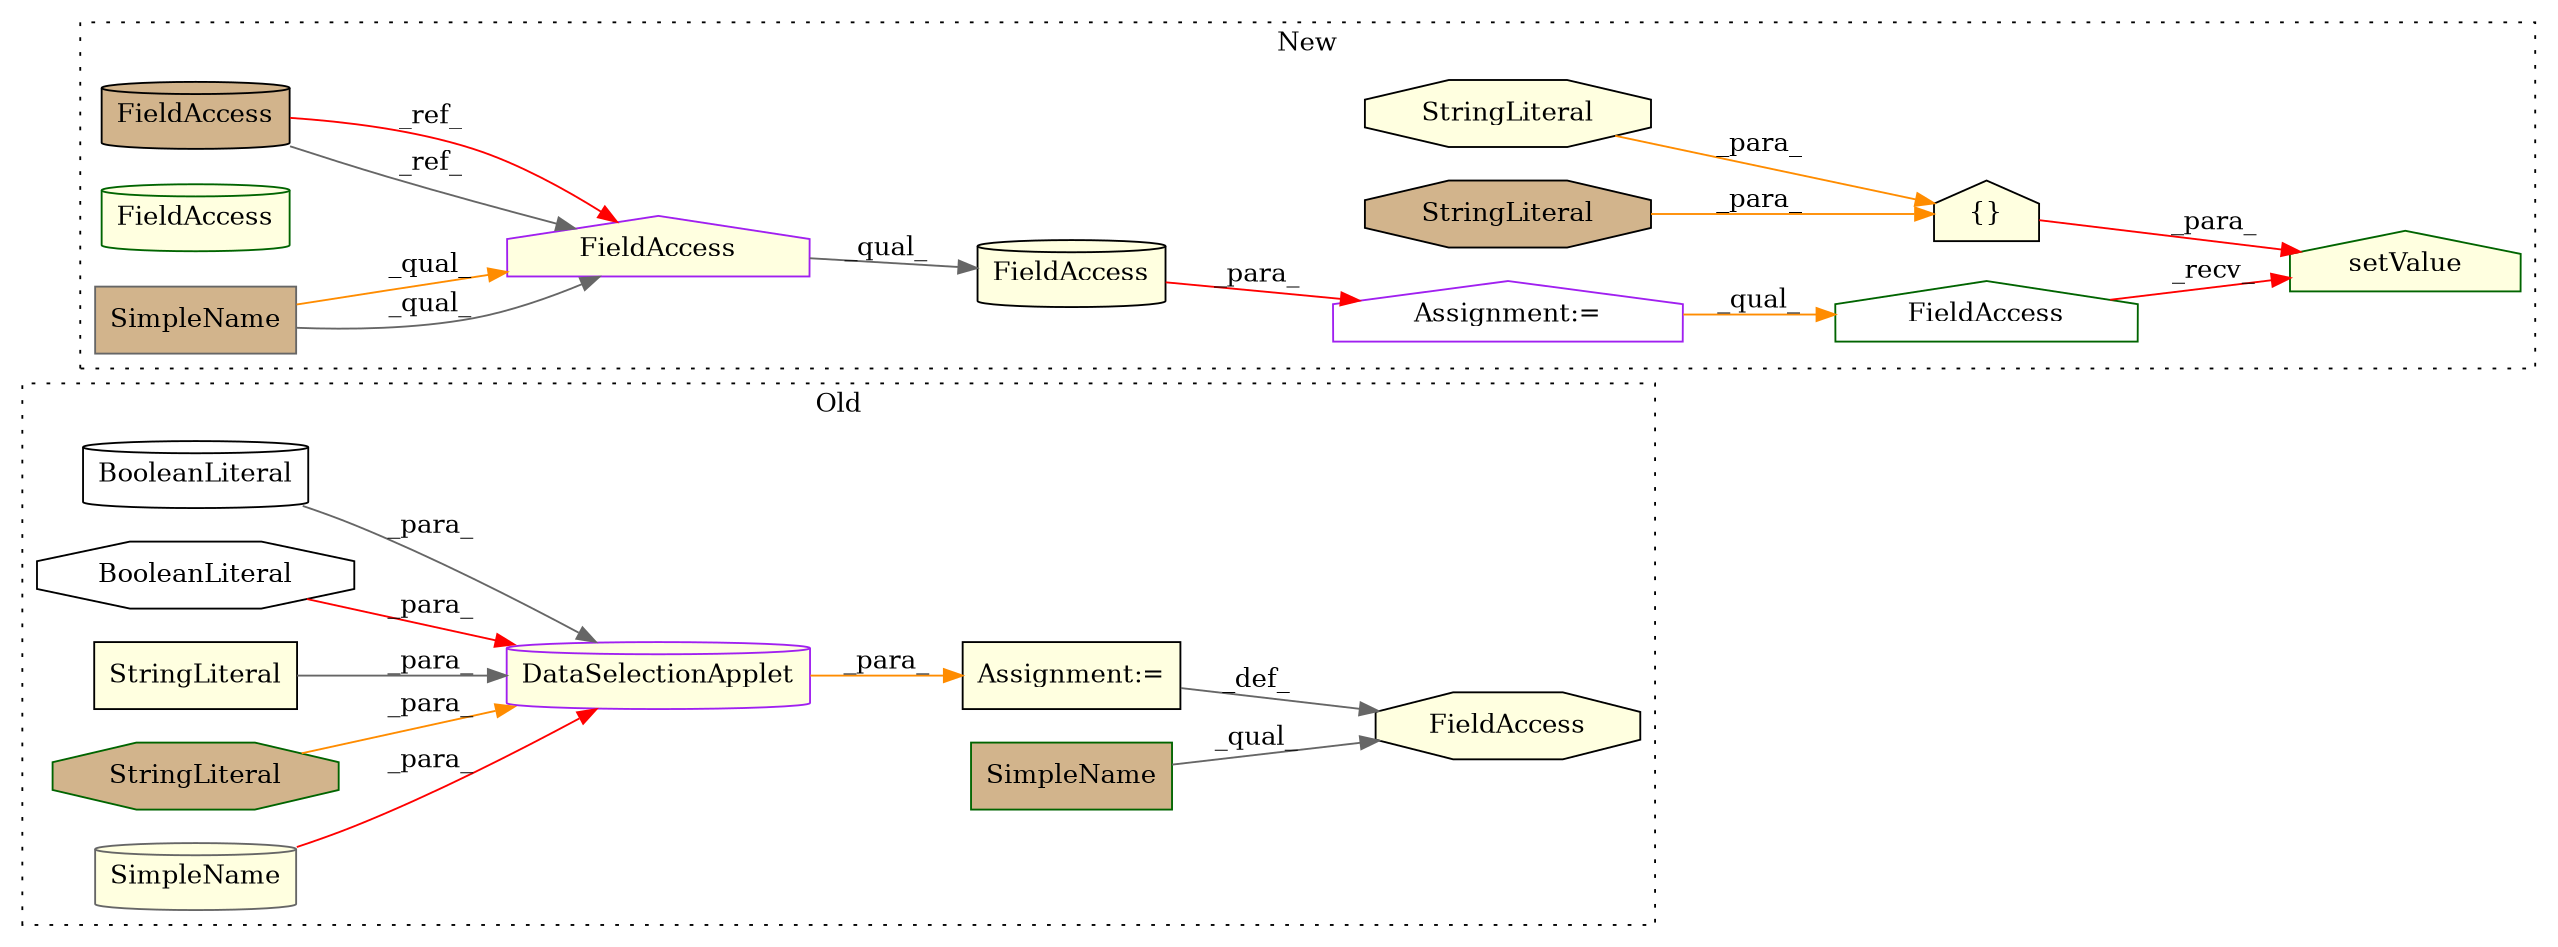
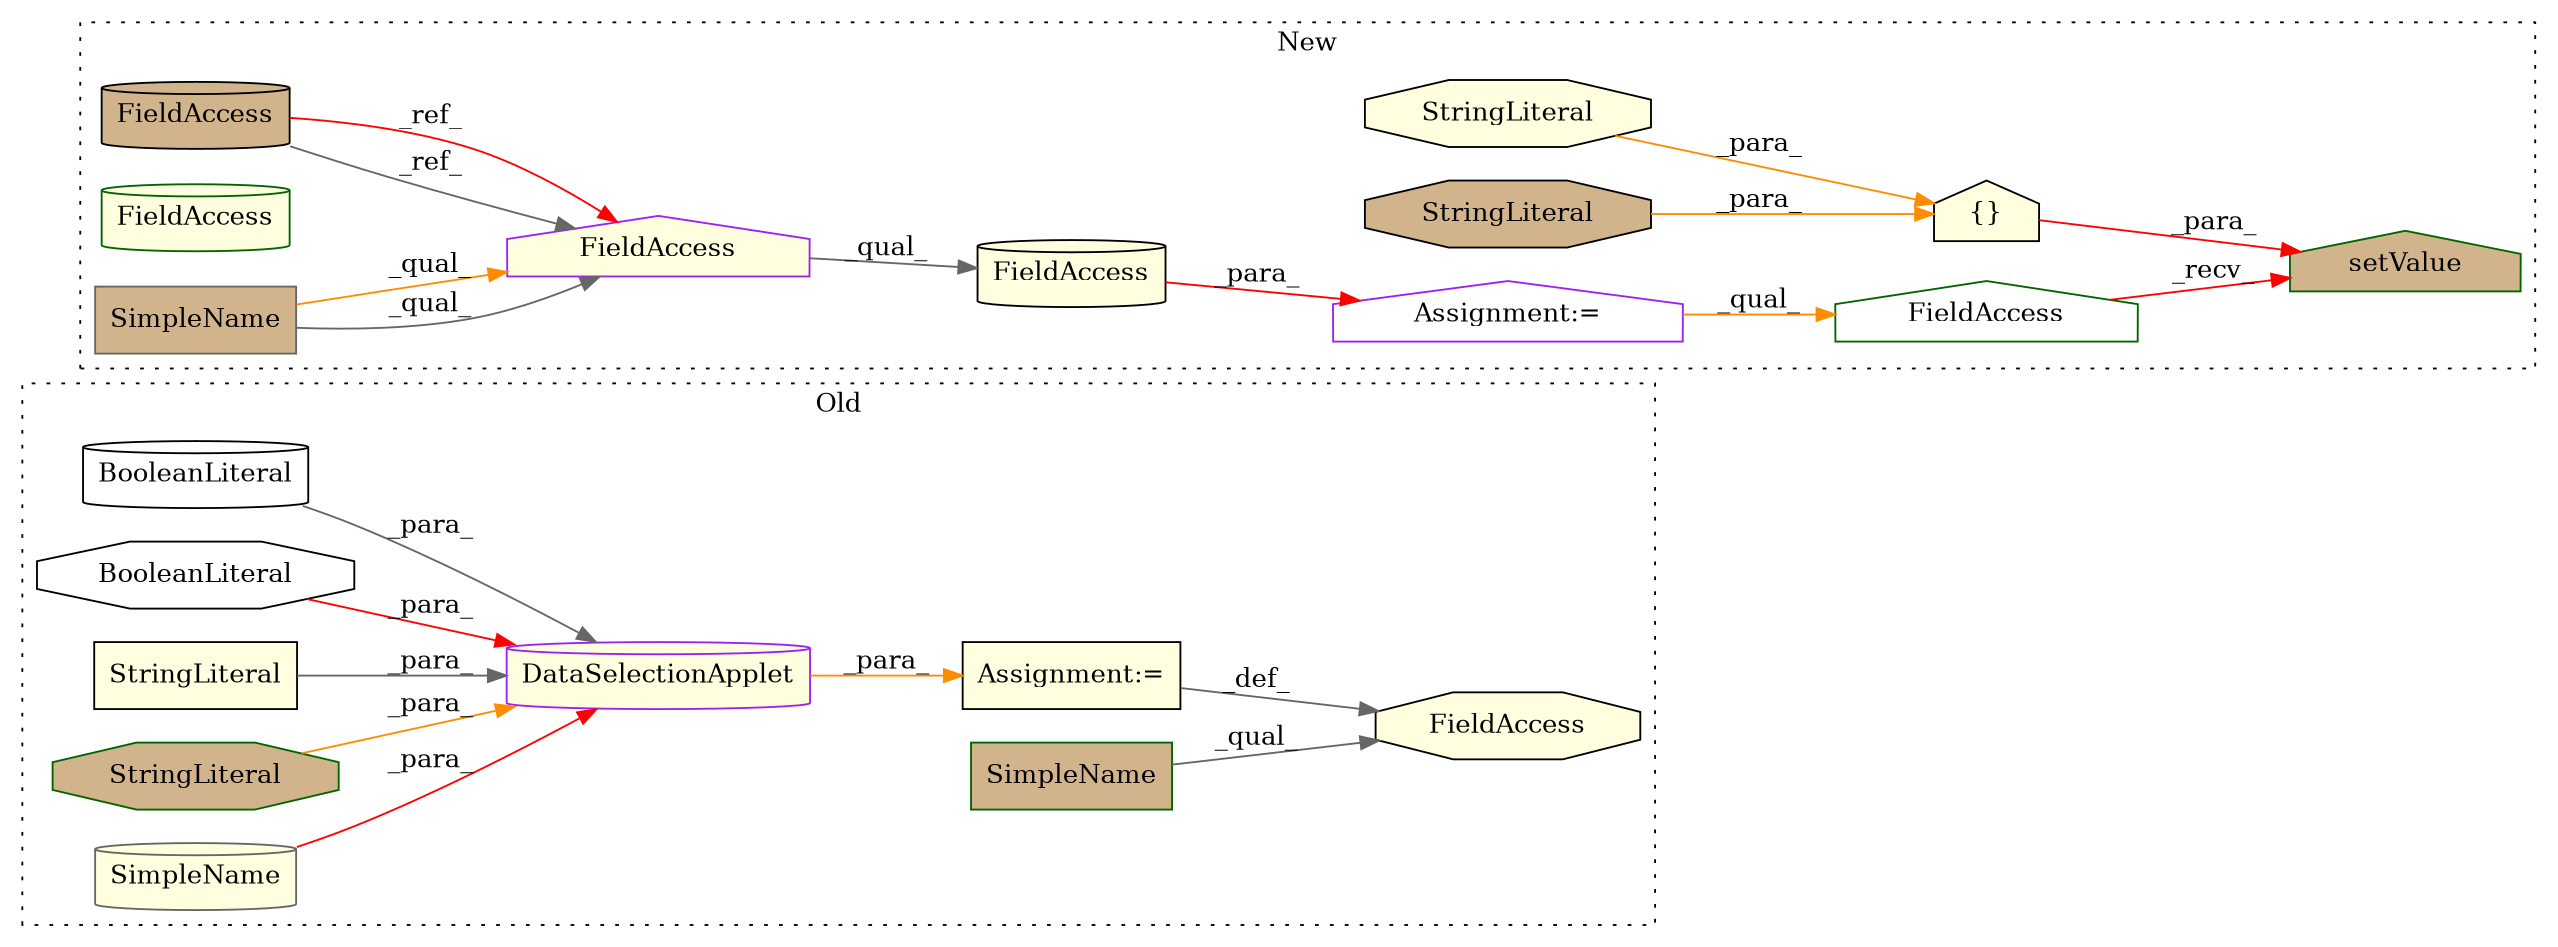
(2405, 264) -> (2405, 264)
